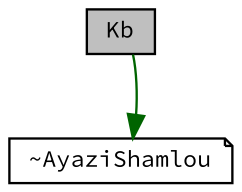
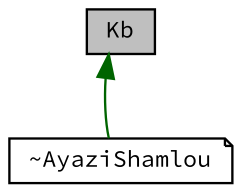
(136, 85) -> (105, 108)
